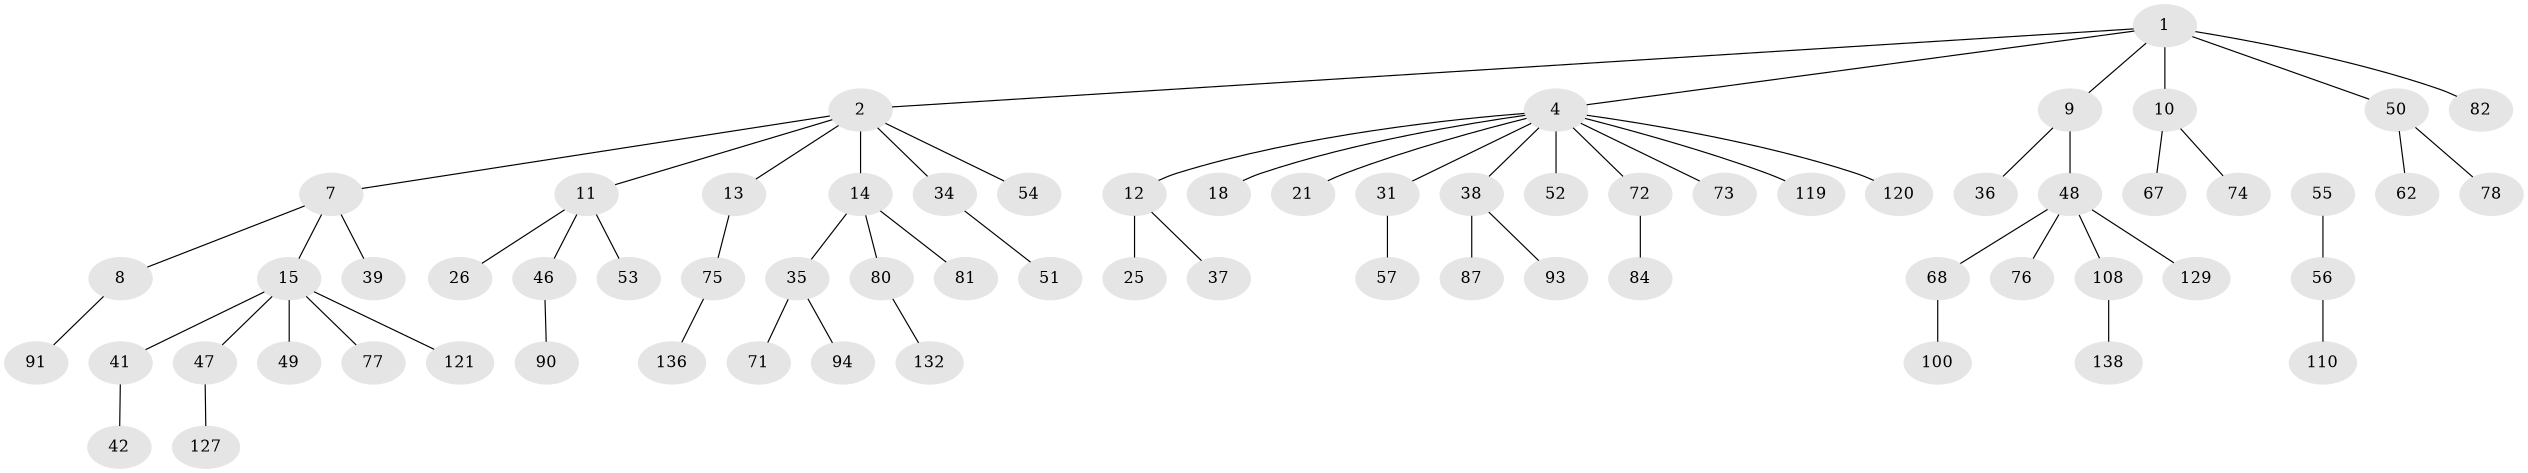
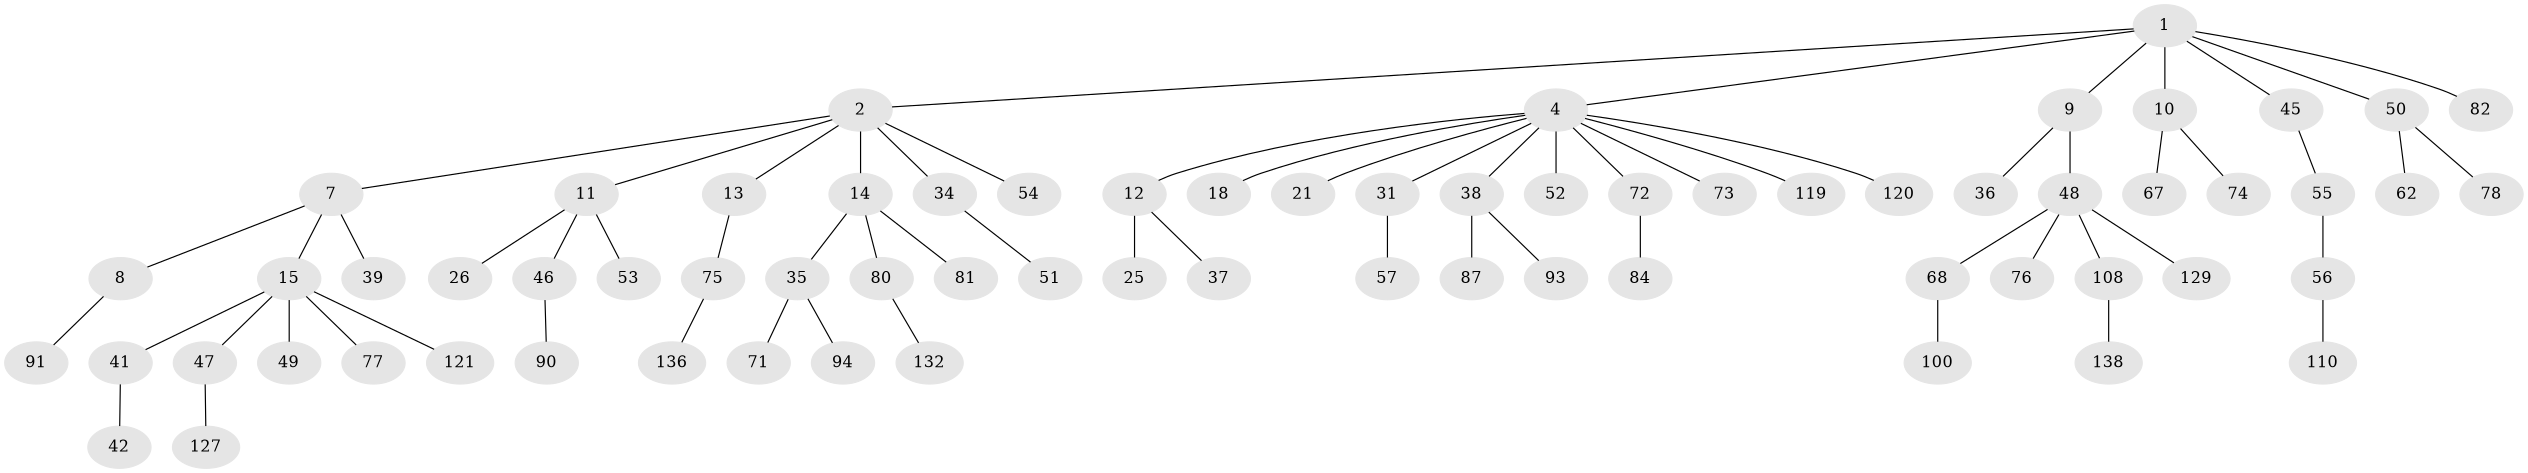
none -> (2291, 110)
